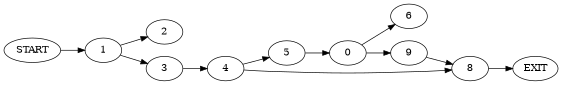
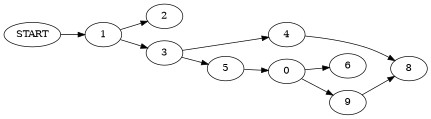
(253, 62) -> (192, 60)
(535, 69) -> none
